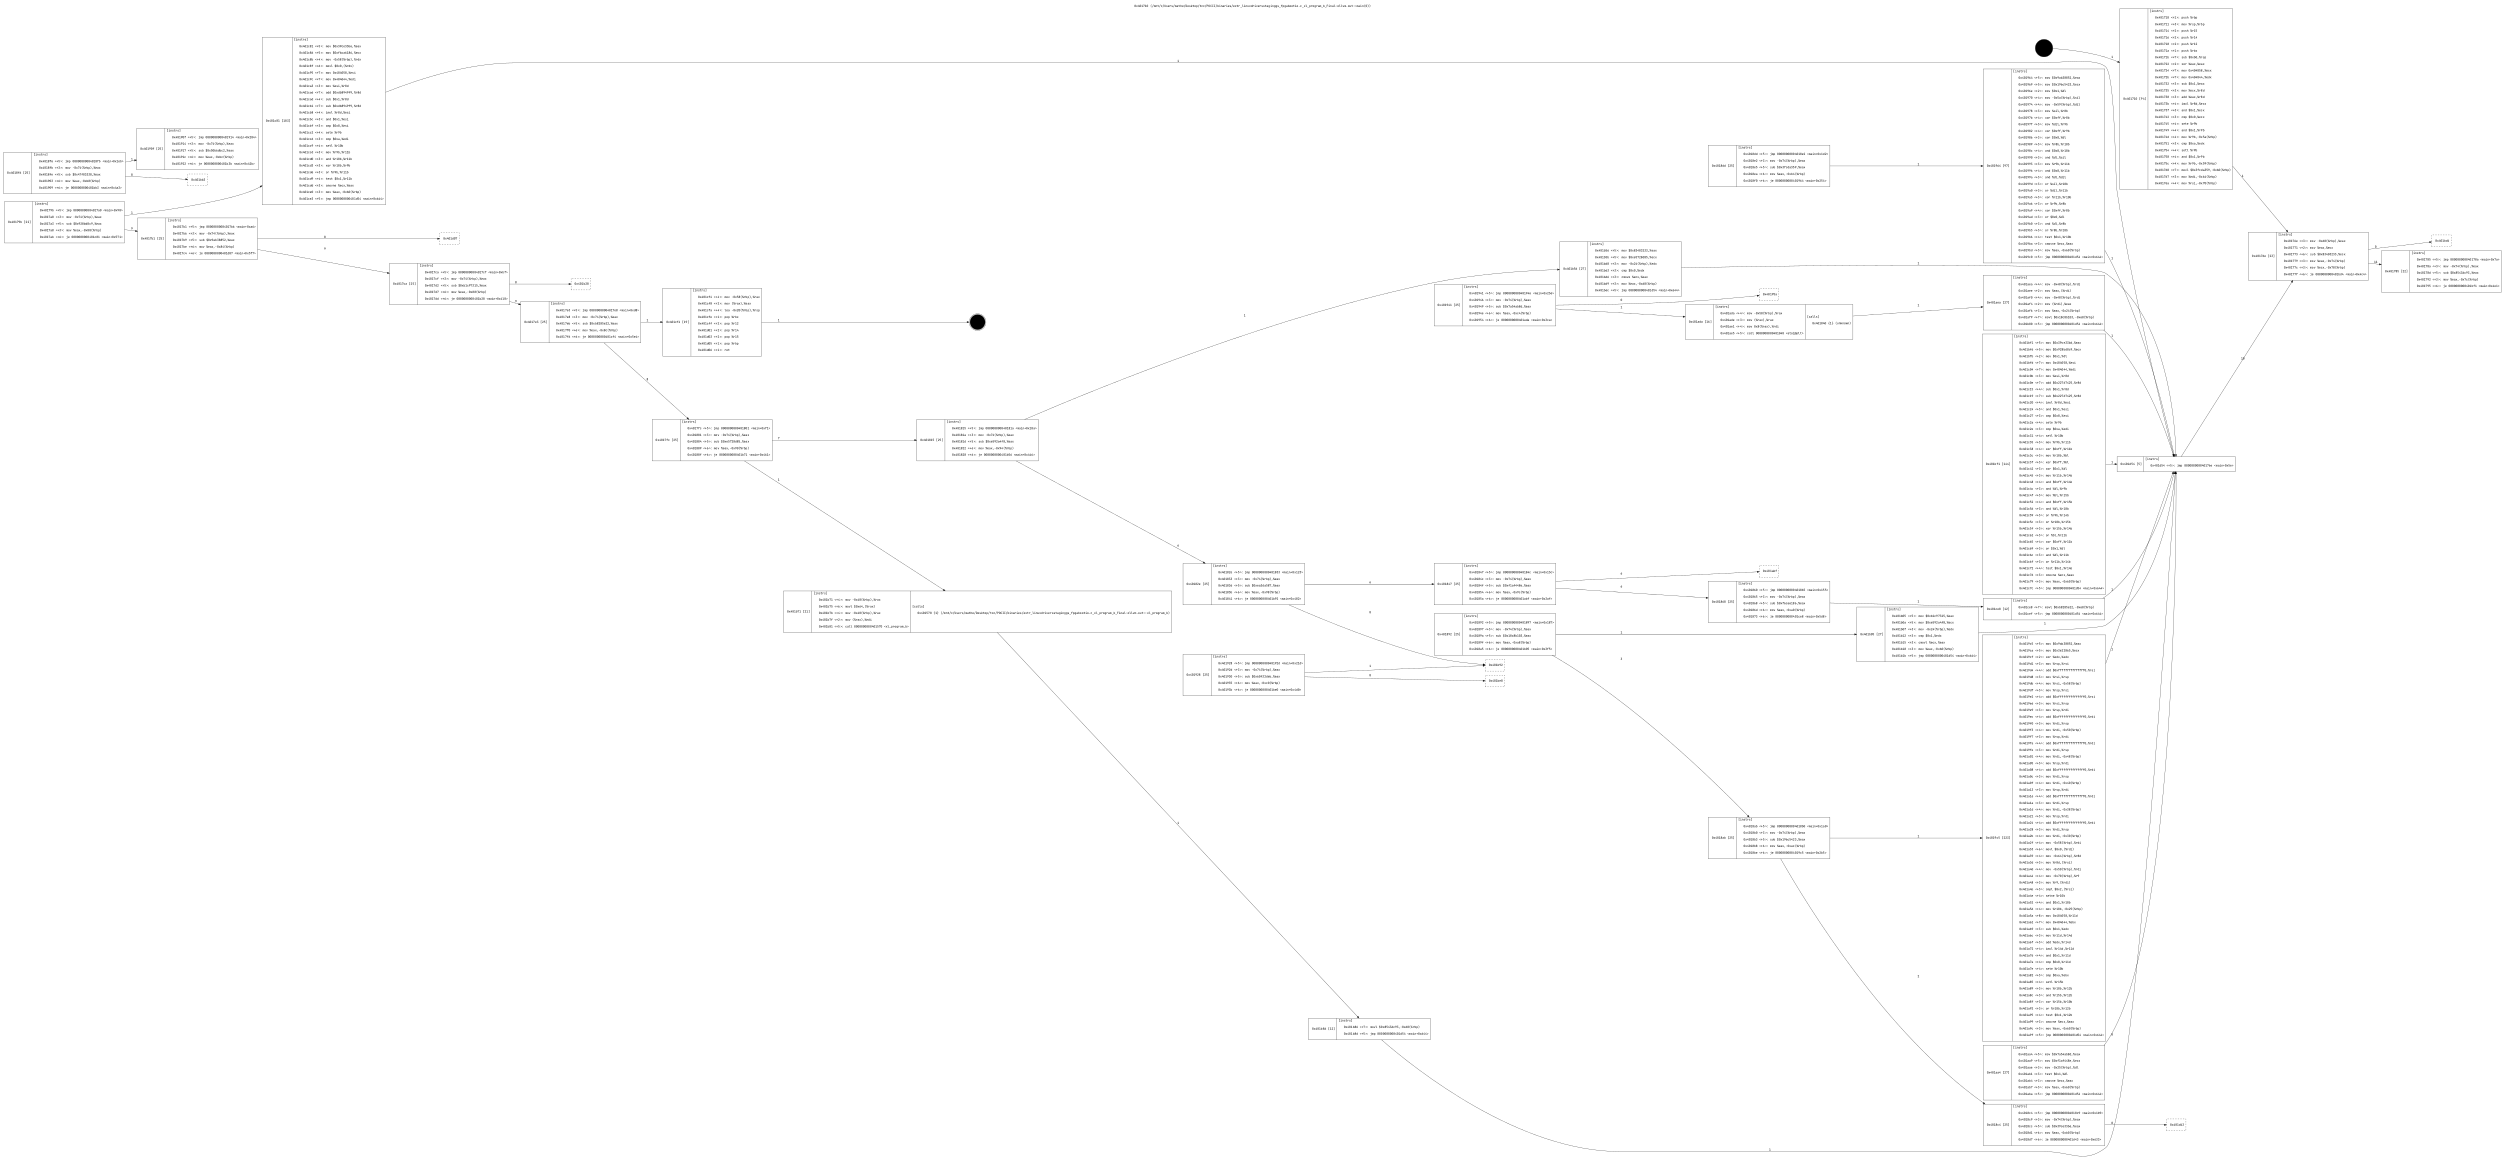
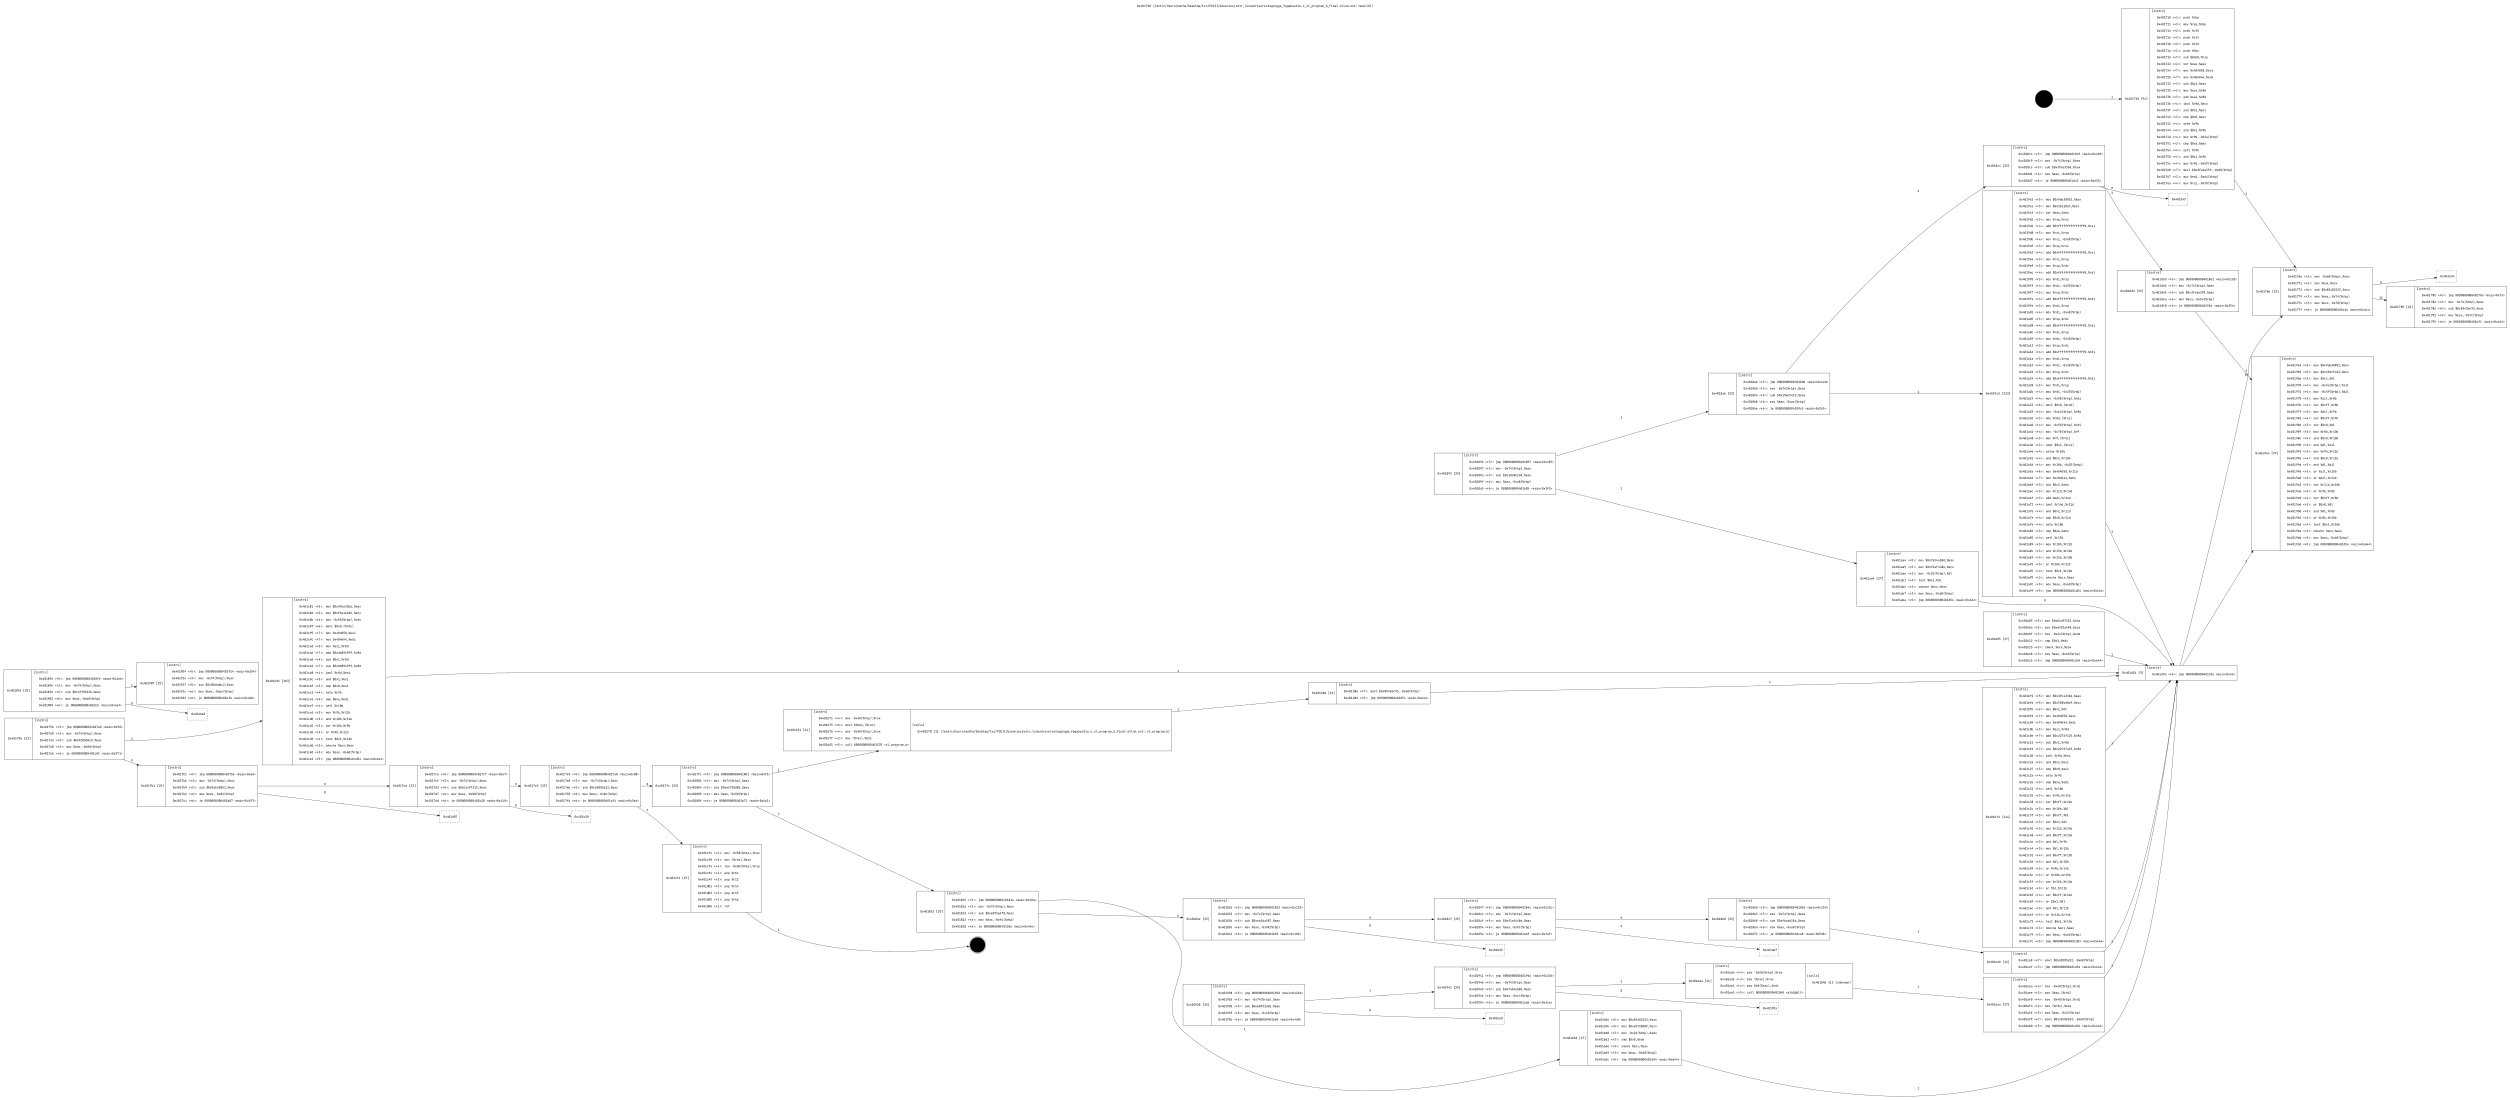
none -> (2131, 228)
(2146, 350) -> (2217, 609)
(1705, 634) -> (1705, 526)
(1394, 669) -> (1368, 996)
